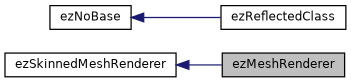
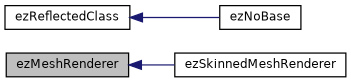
(182, 17) -> (181, 17)
(205, 65) -> (158, 65)
